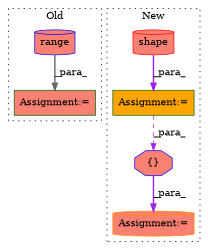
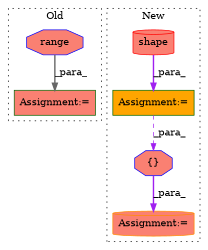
(55, 42) -> (55, 42)
